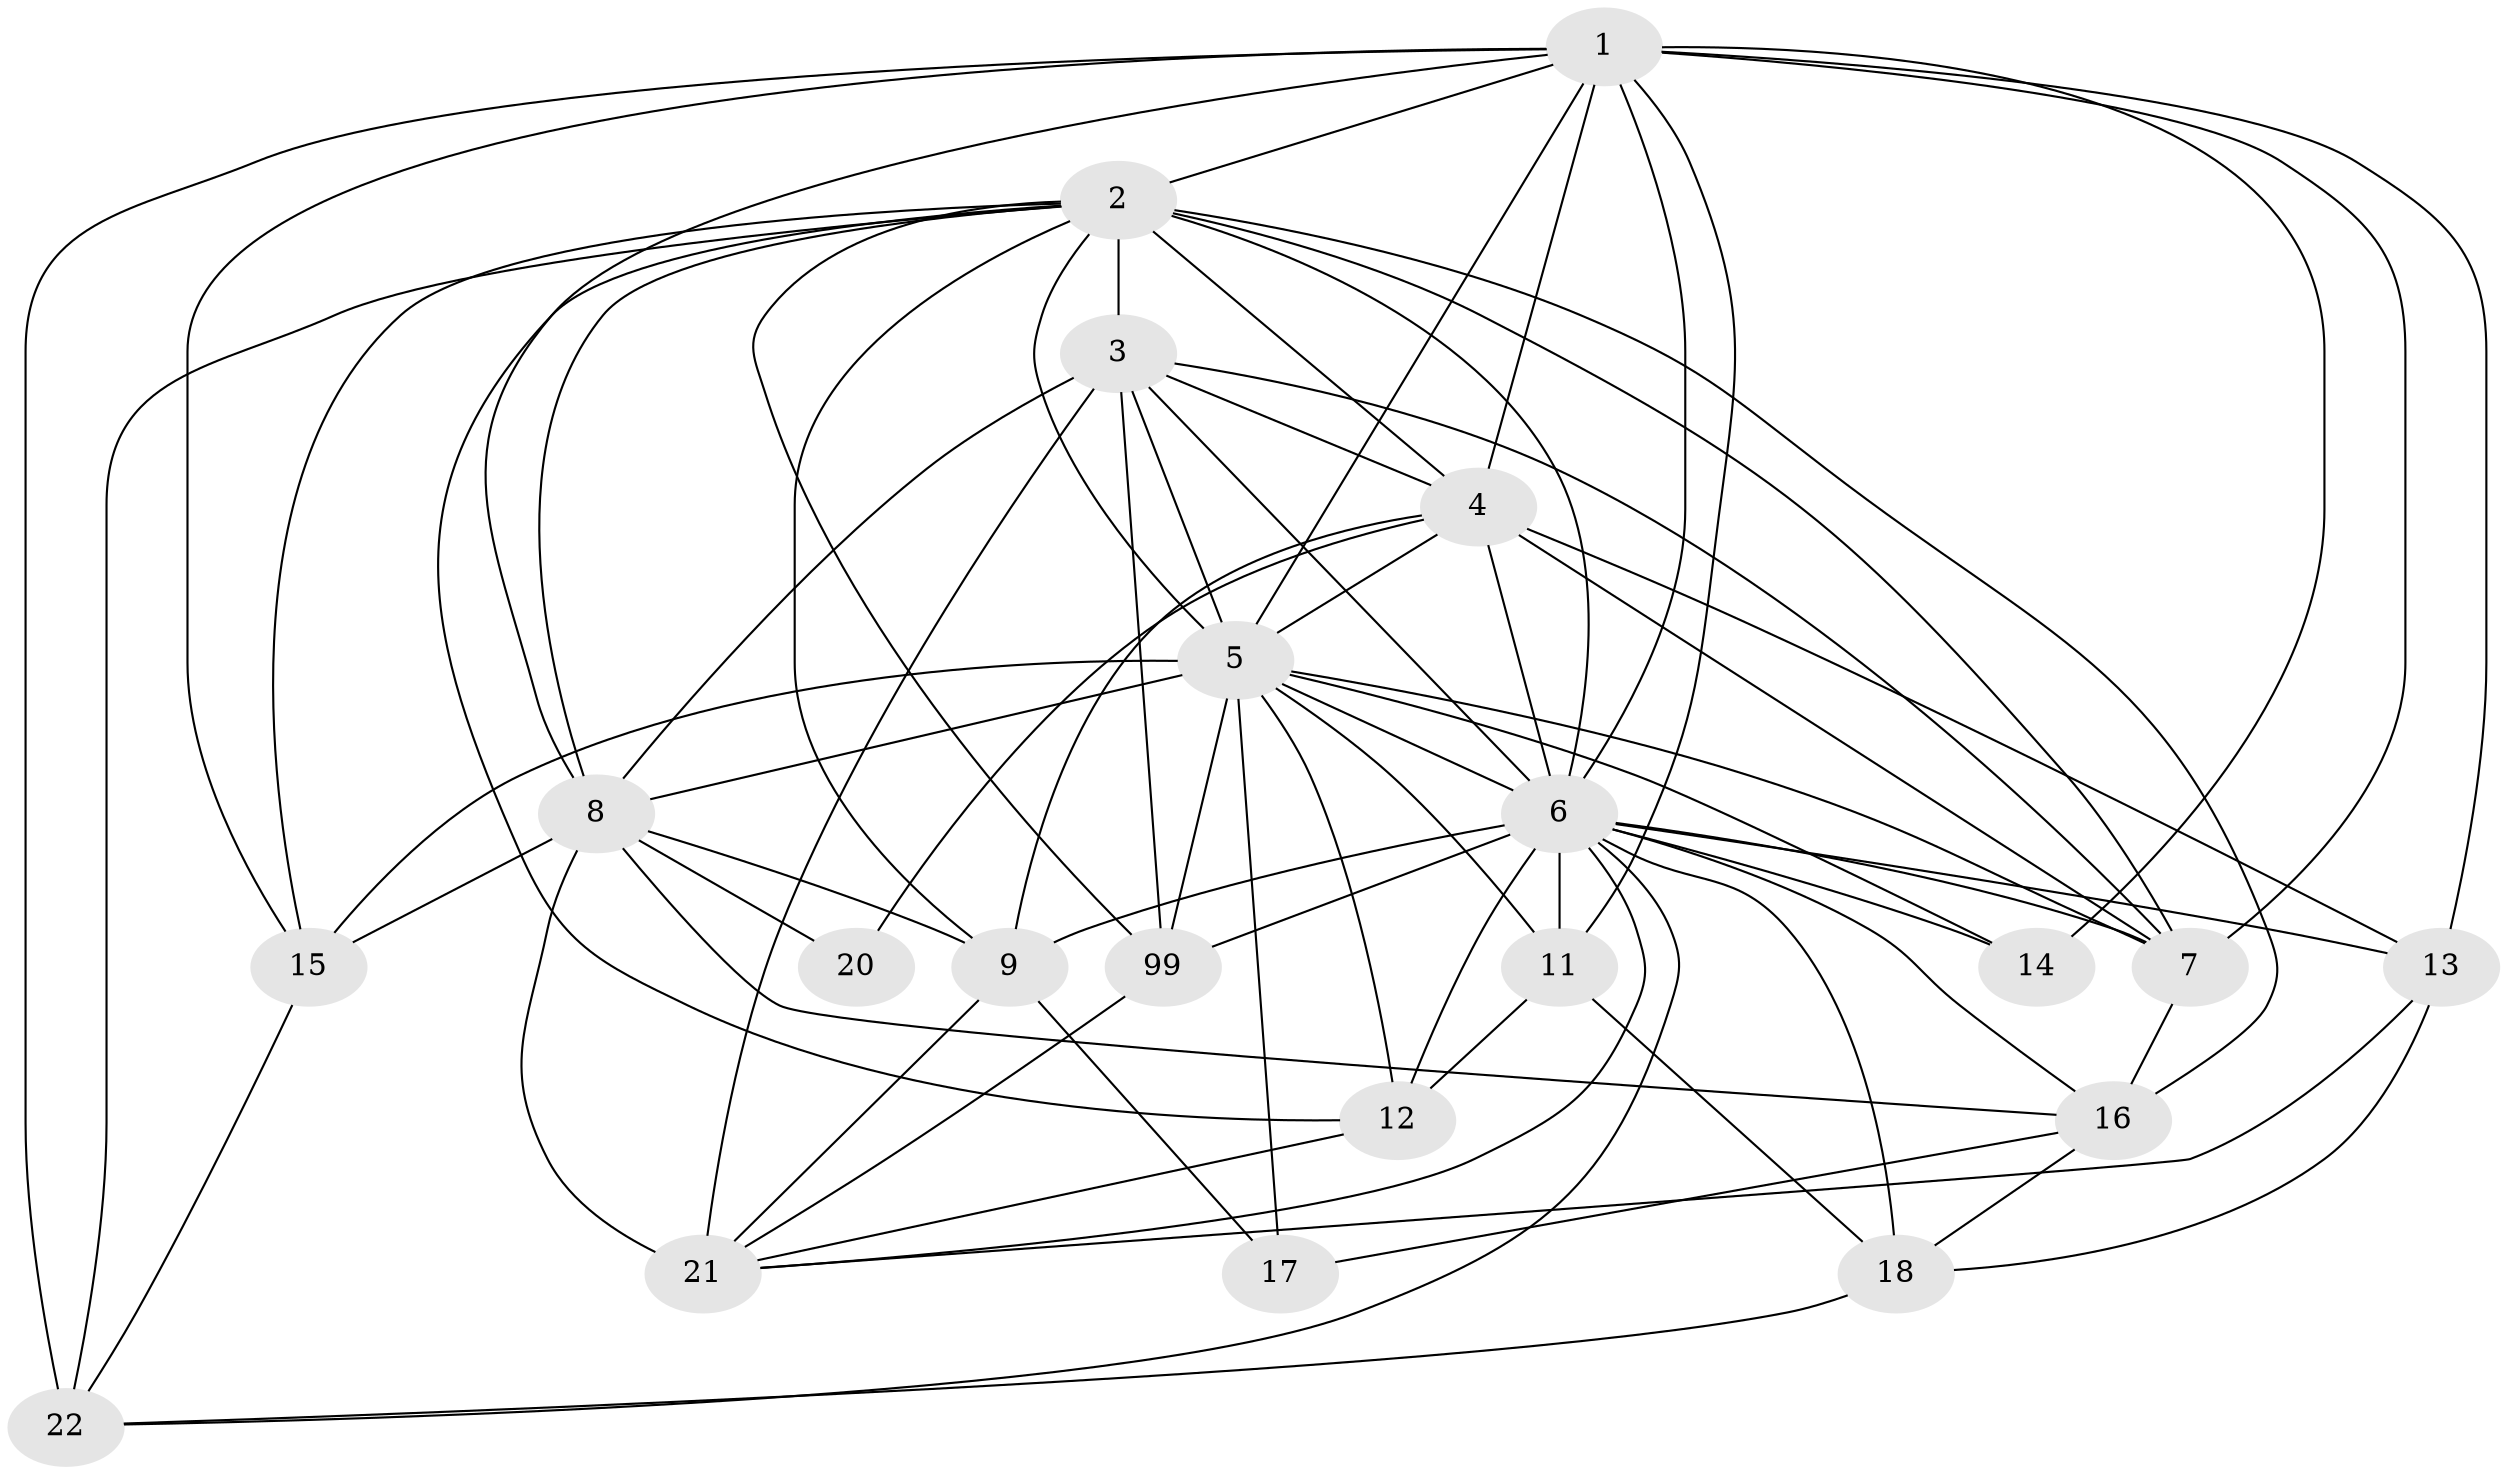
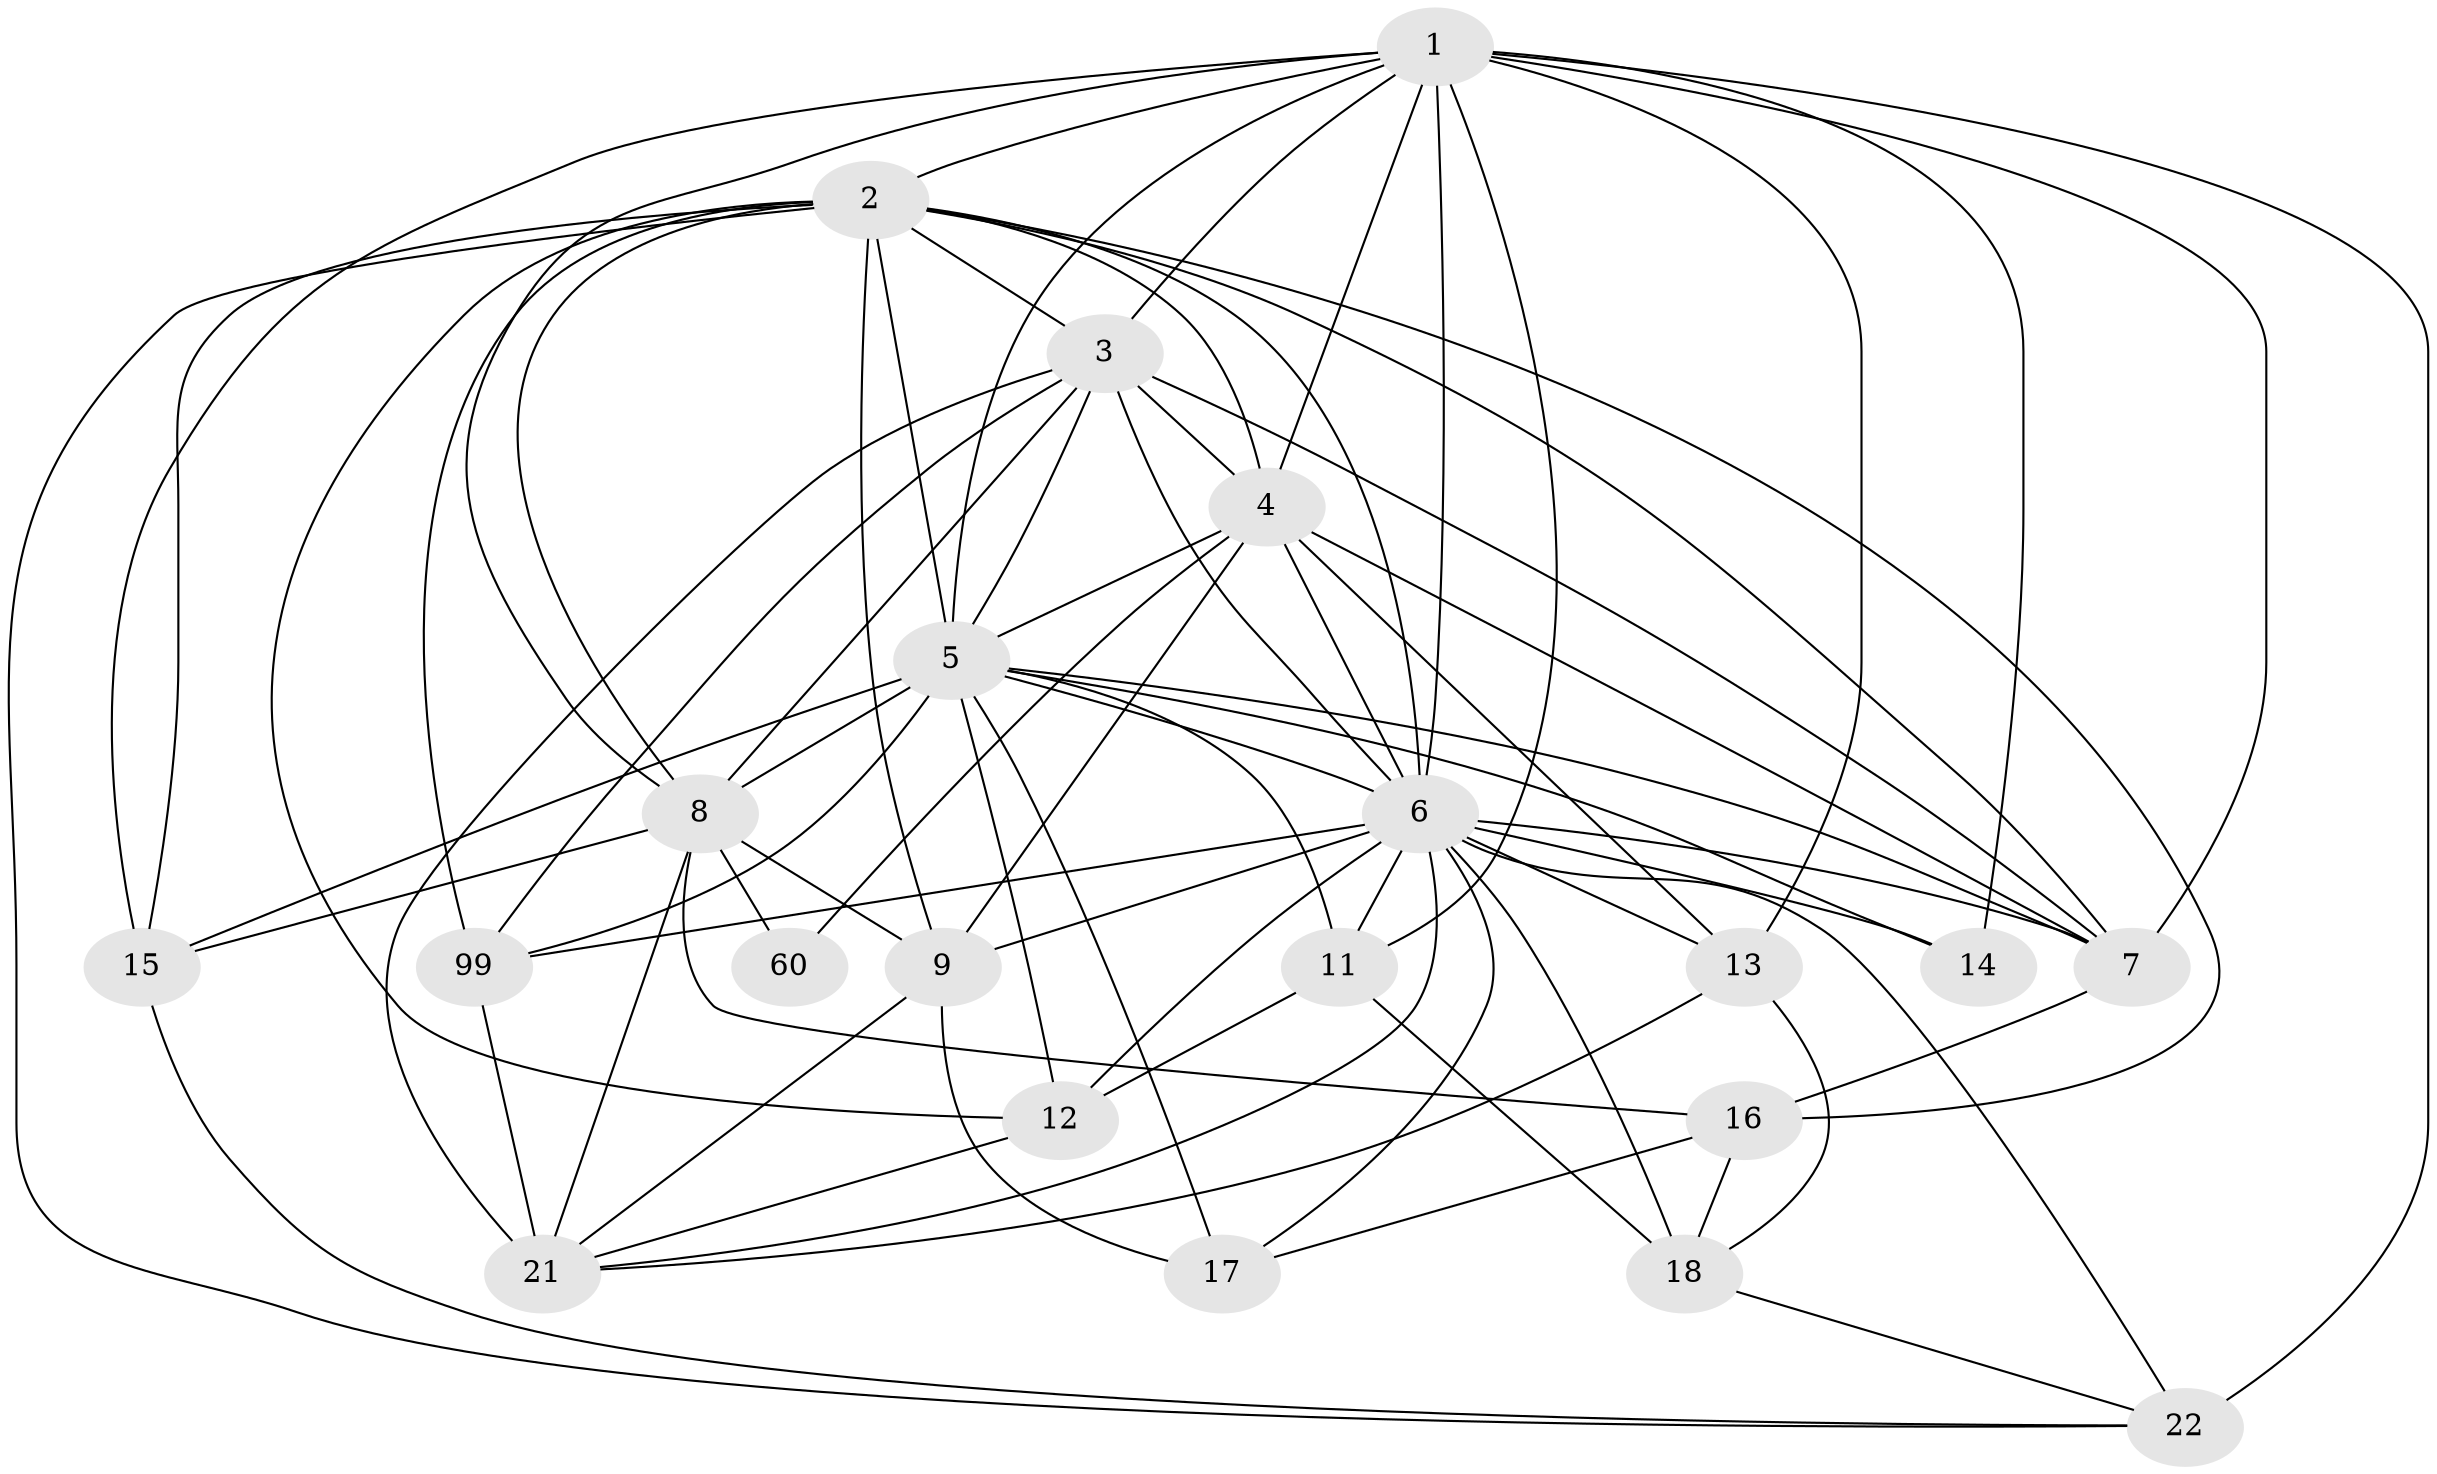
none -> (1254, 186)
(1863, 926) -> (1460, 1056)
(856, 967) -> (790, 967)
